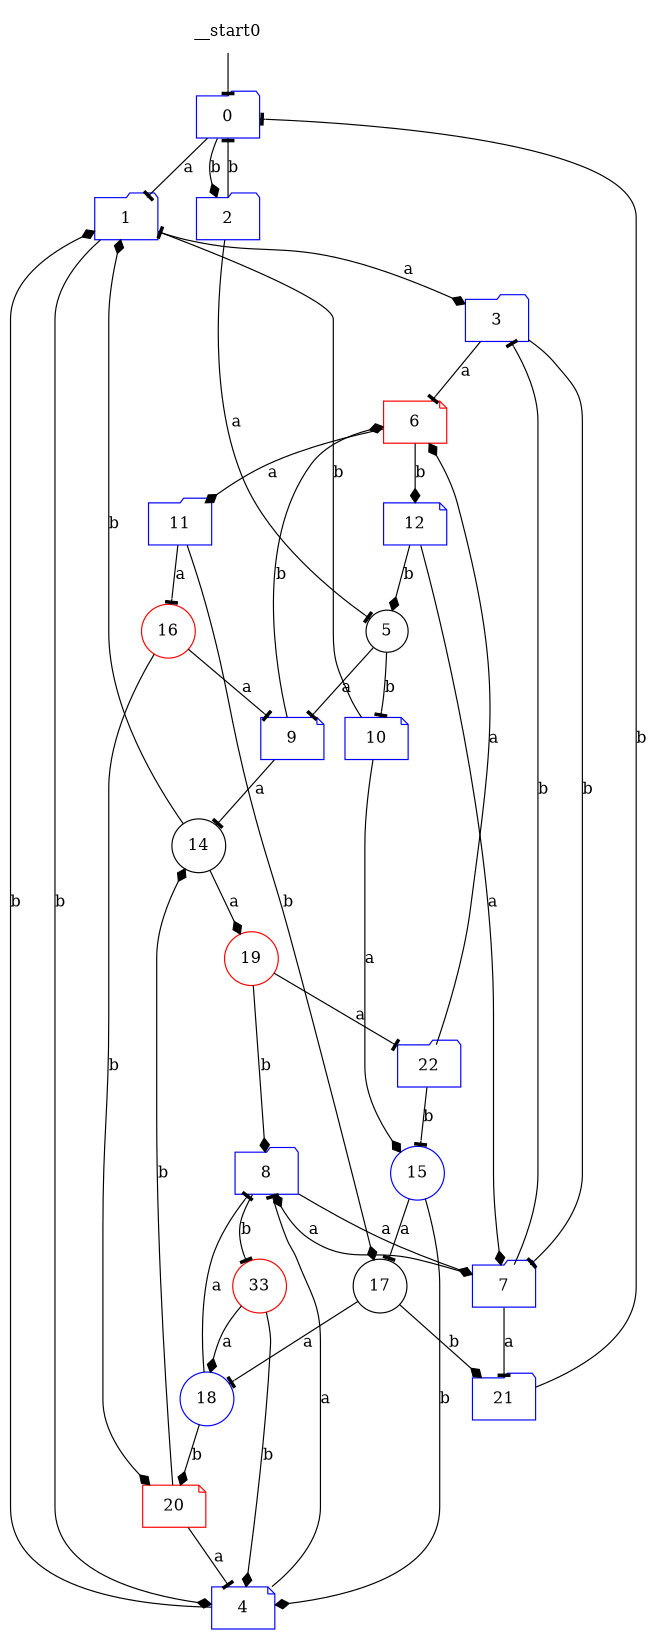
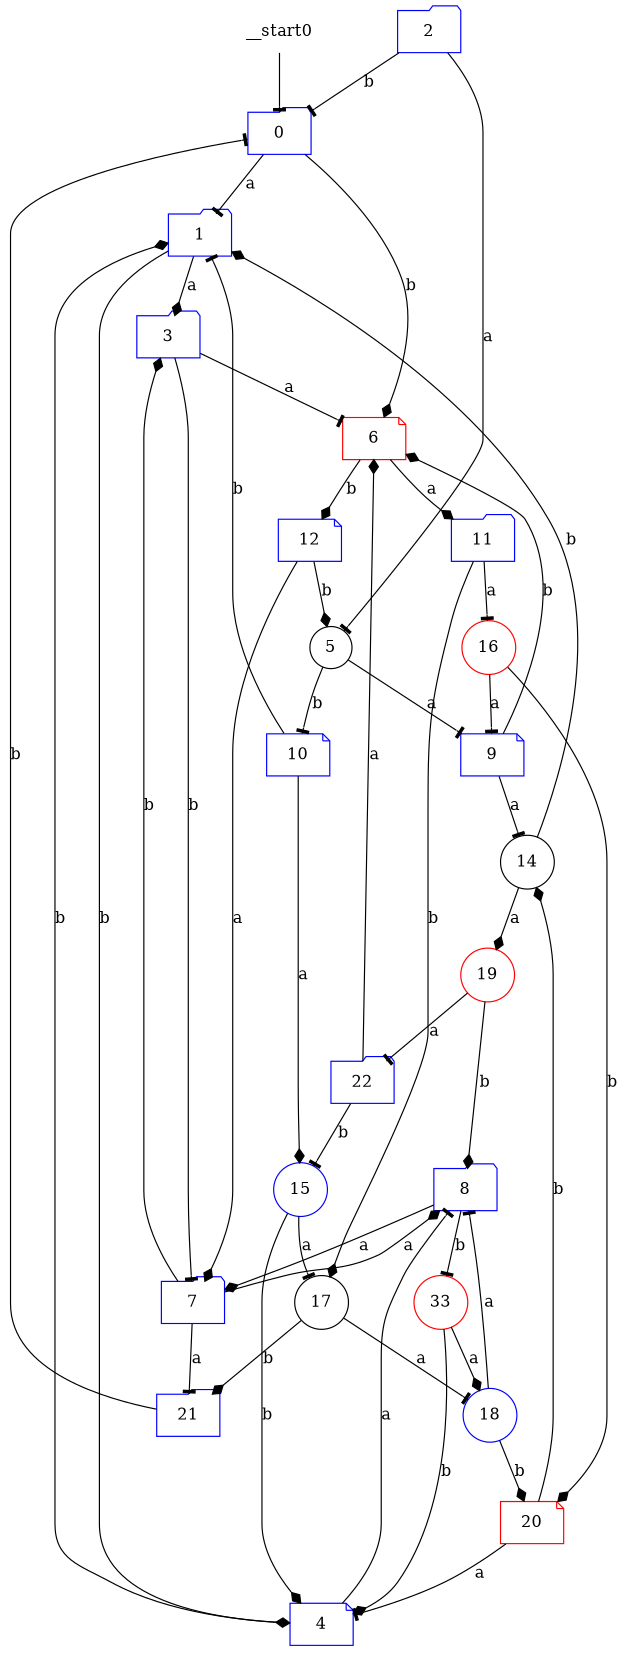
(210, 161) -> (396, 264)
(538, 805) -> (144, 830)
